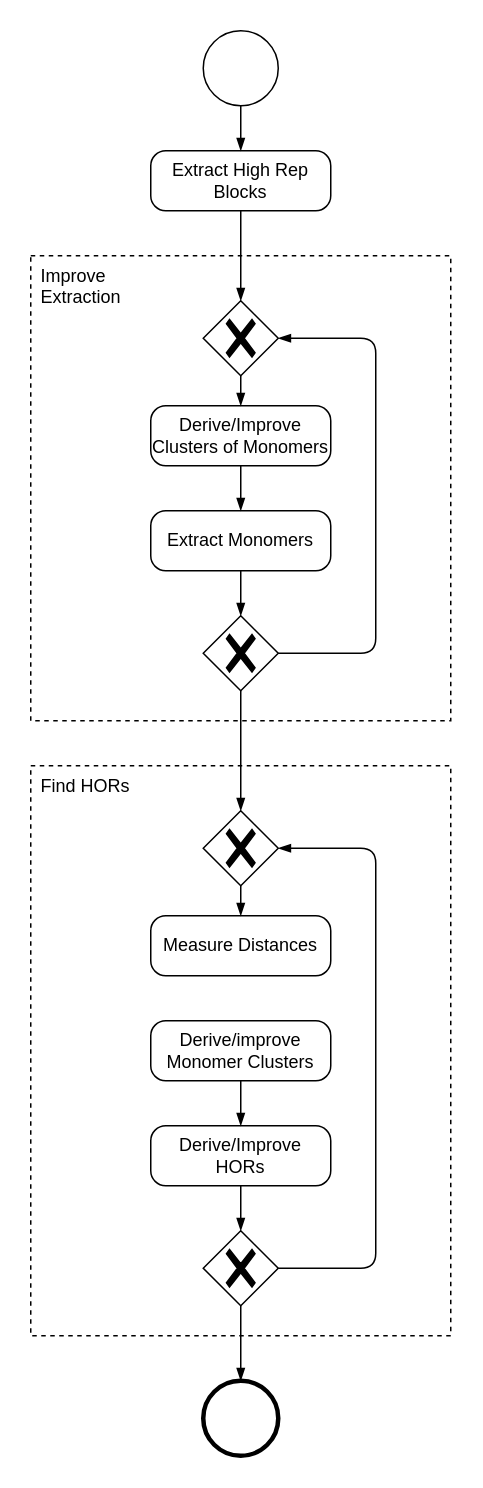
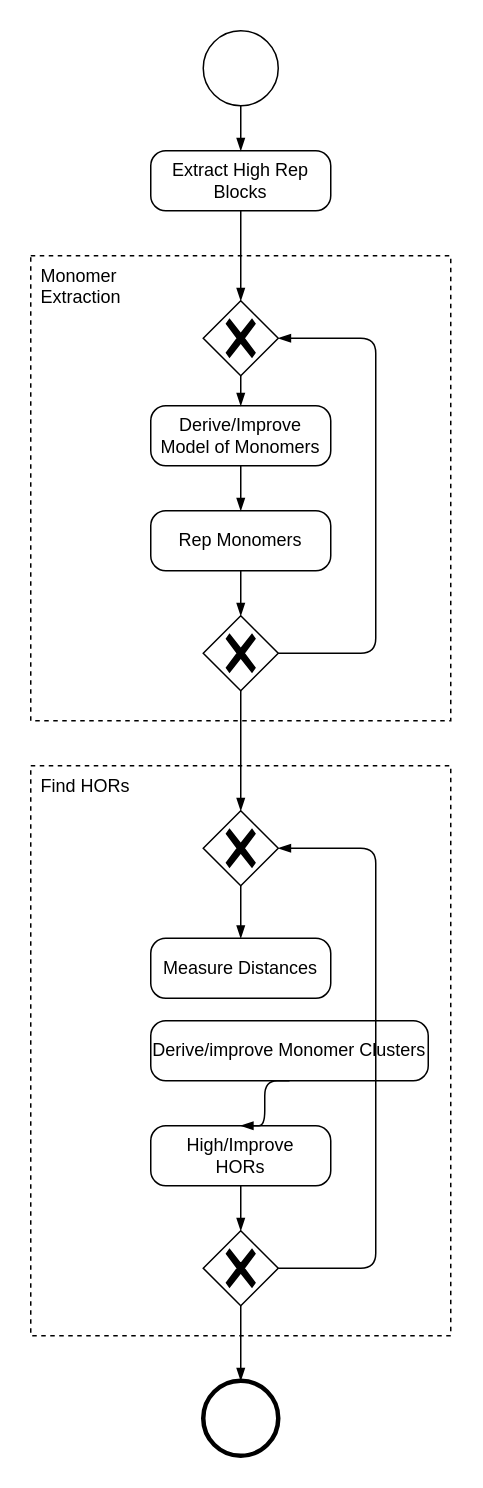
(89, 288) -> (89, 288)
(241, 436) -> (241, 436)
(241, 541) -> (241, 541)
(241, 946) -> (241, 968)
(241, 1051) -> (290, 1051)
(241, 1156) -> (241, 1156)
